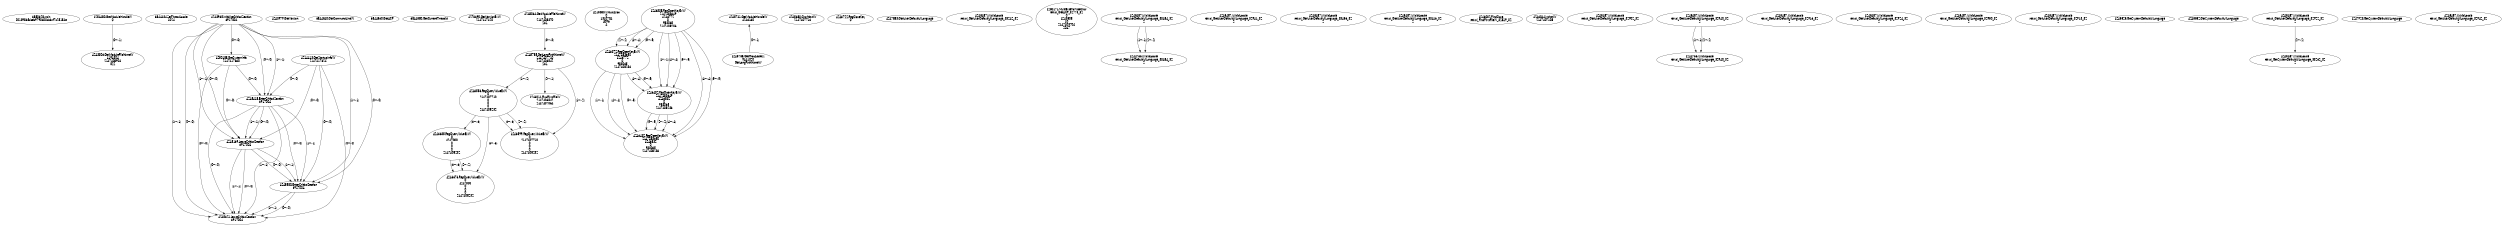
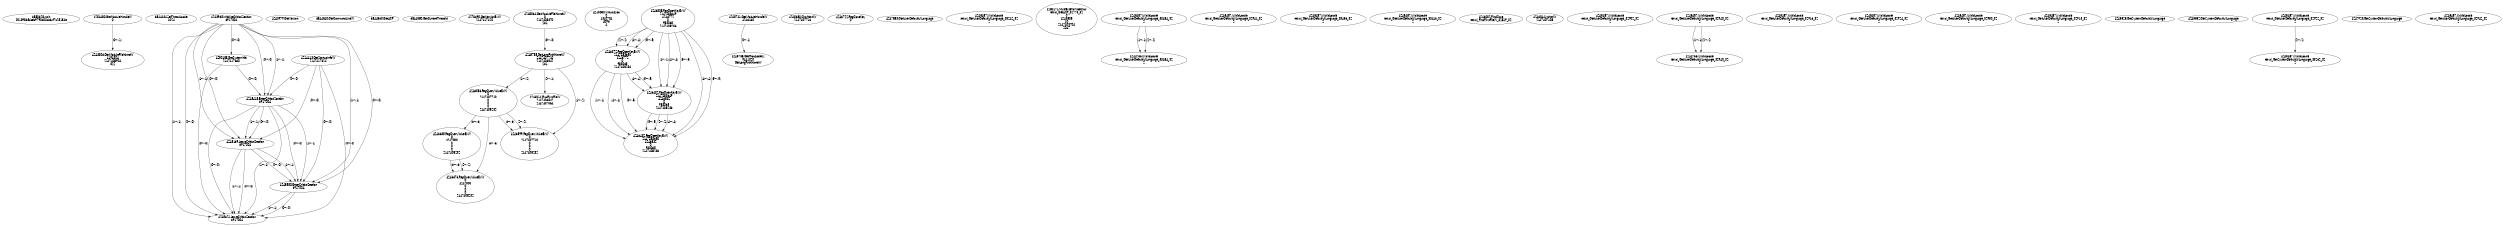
(750, 39) -> (741, 37)
(223, 103) -> none
